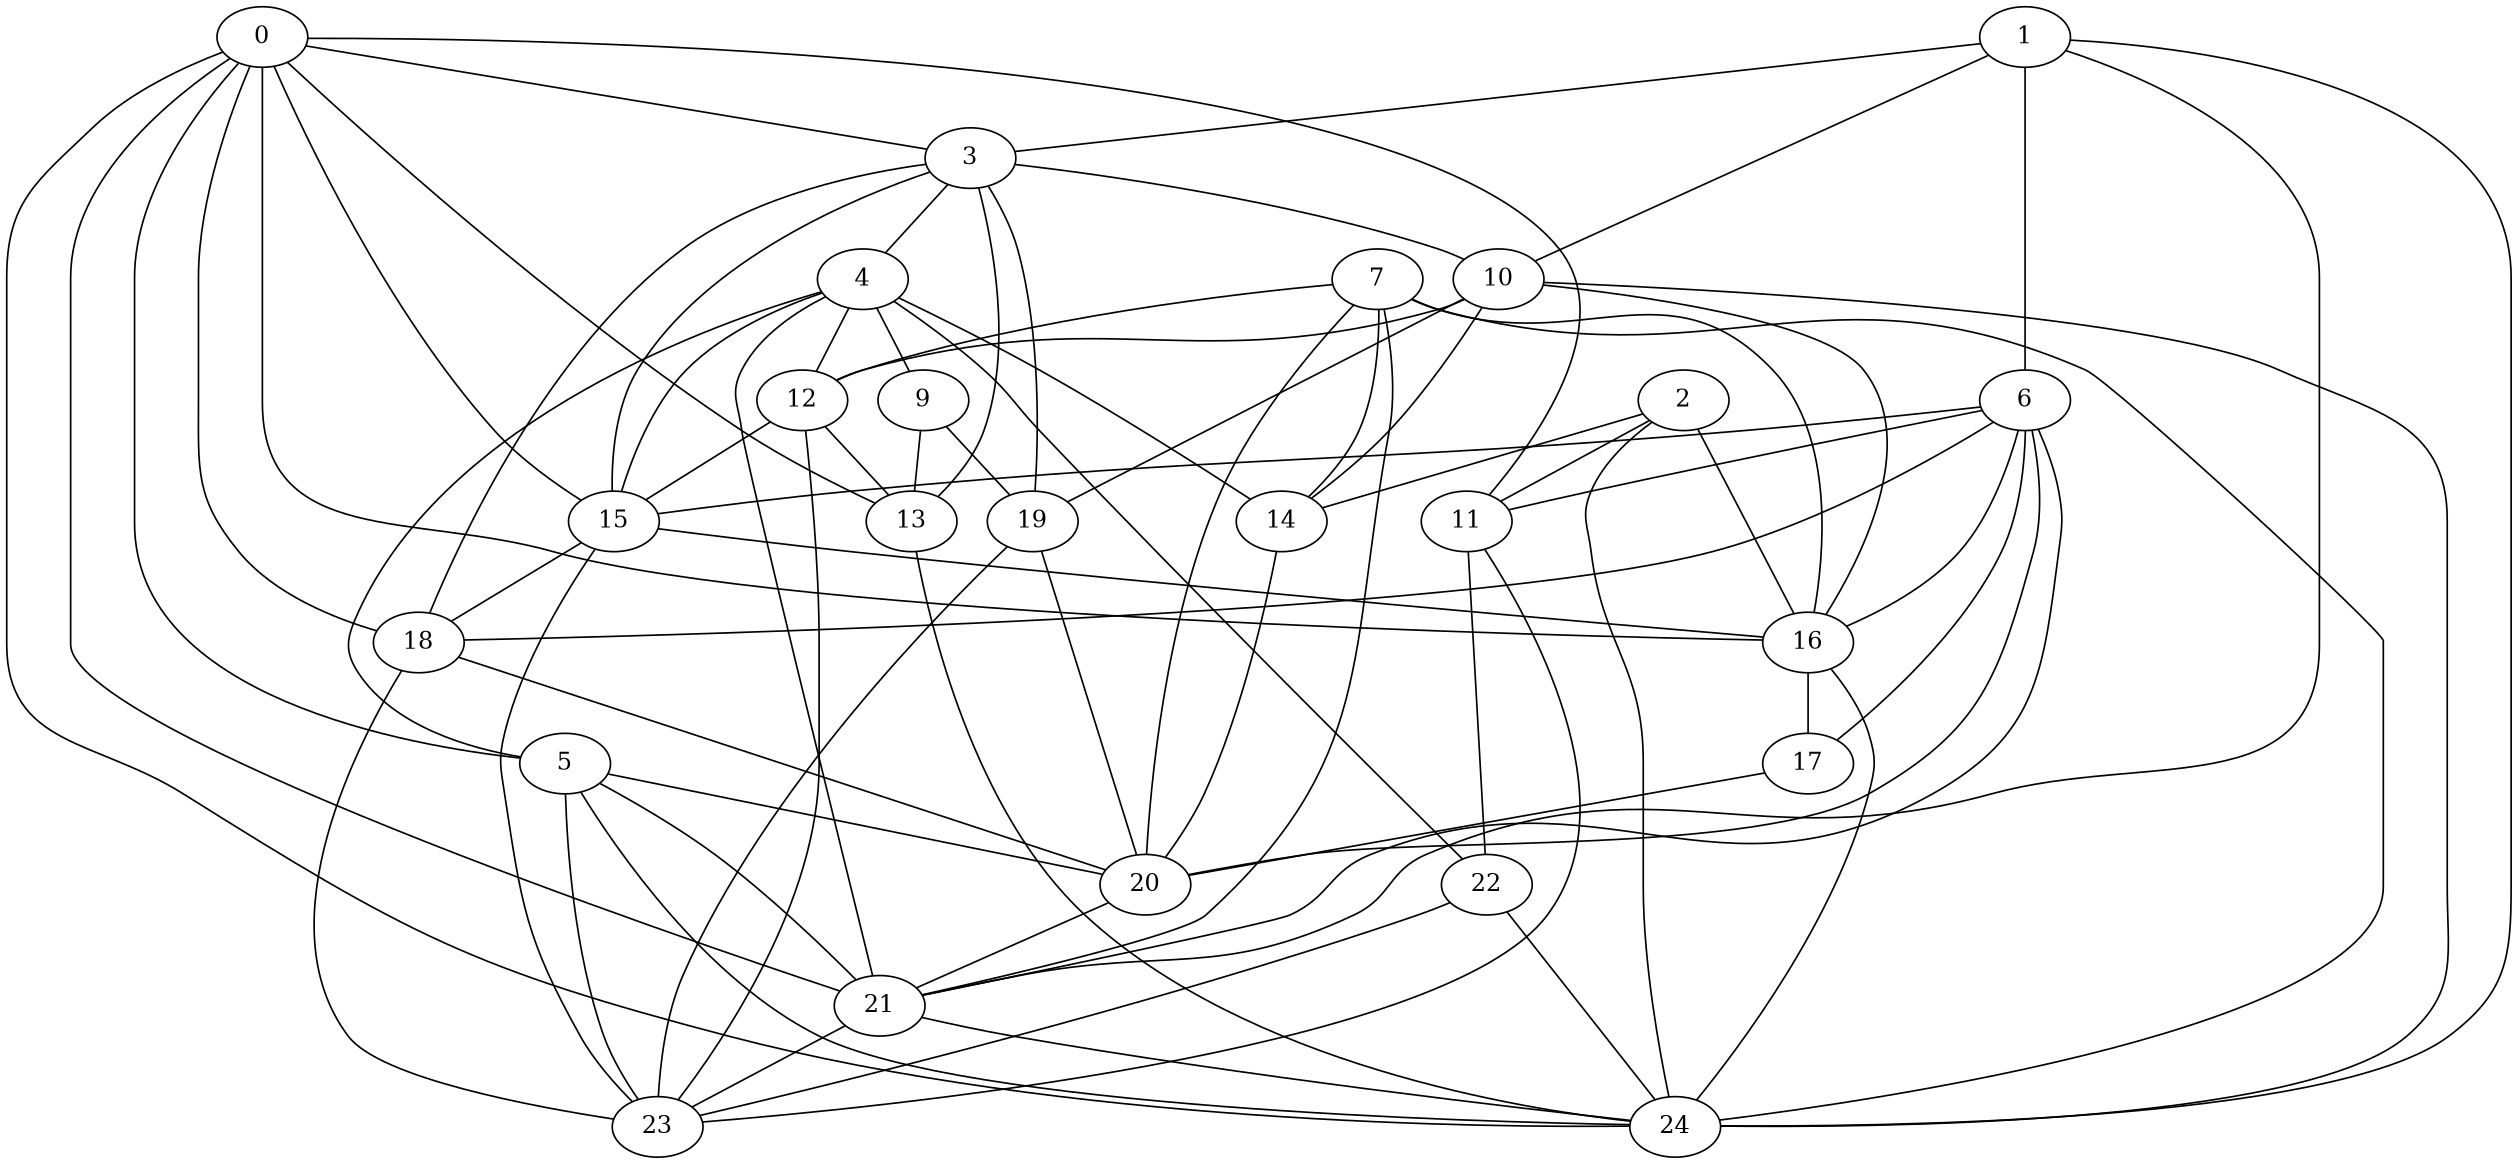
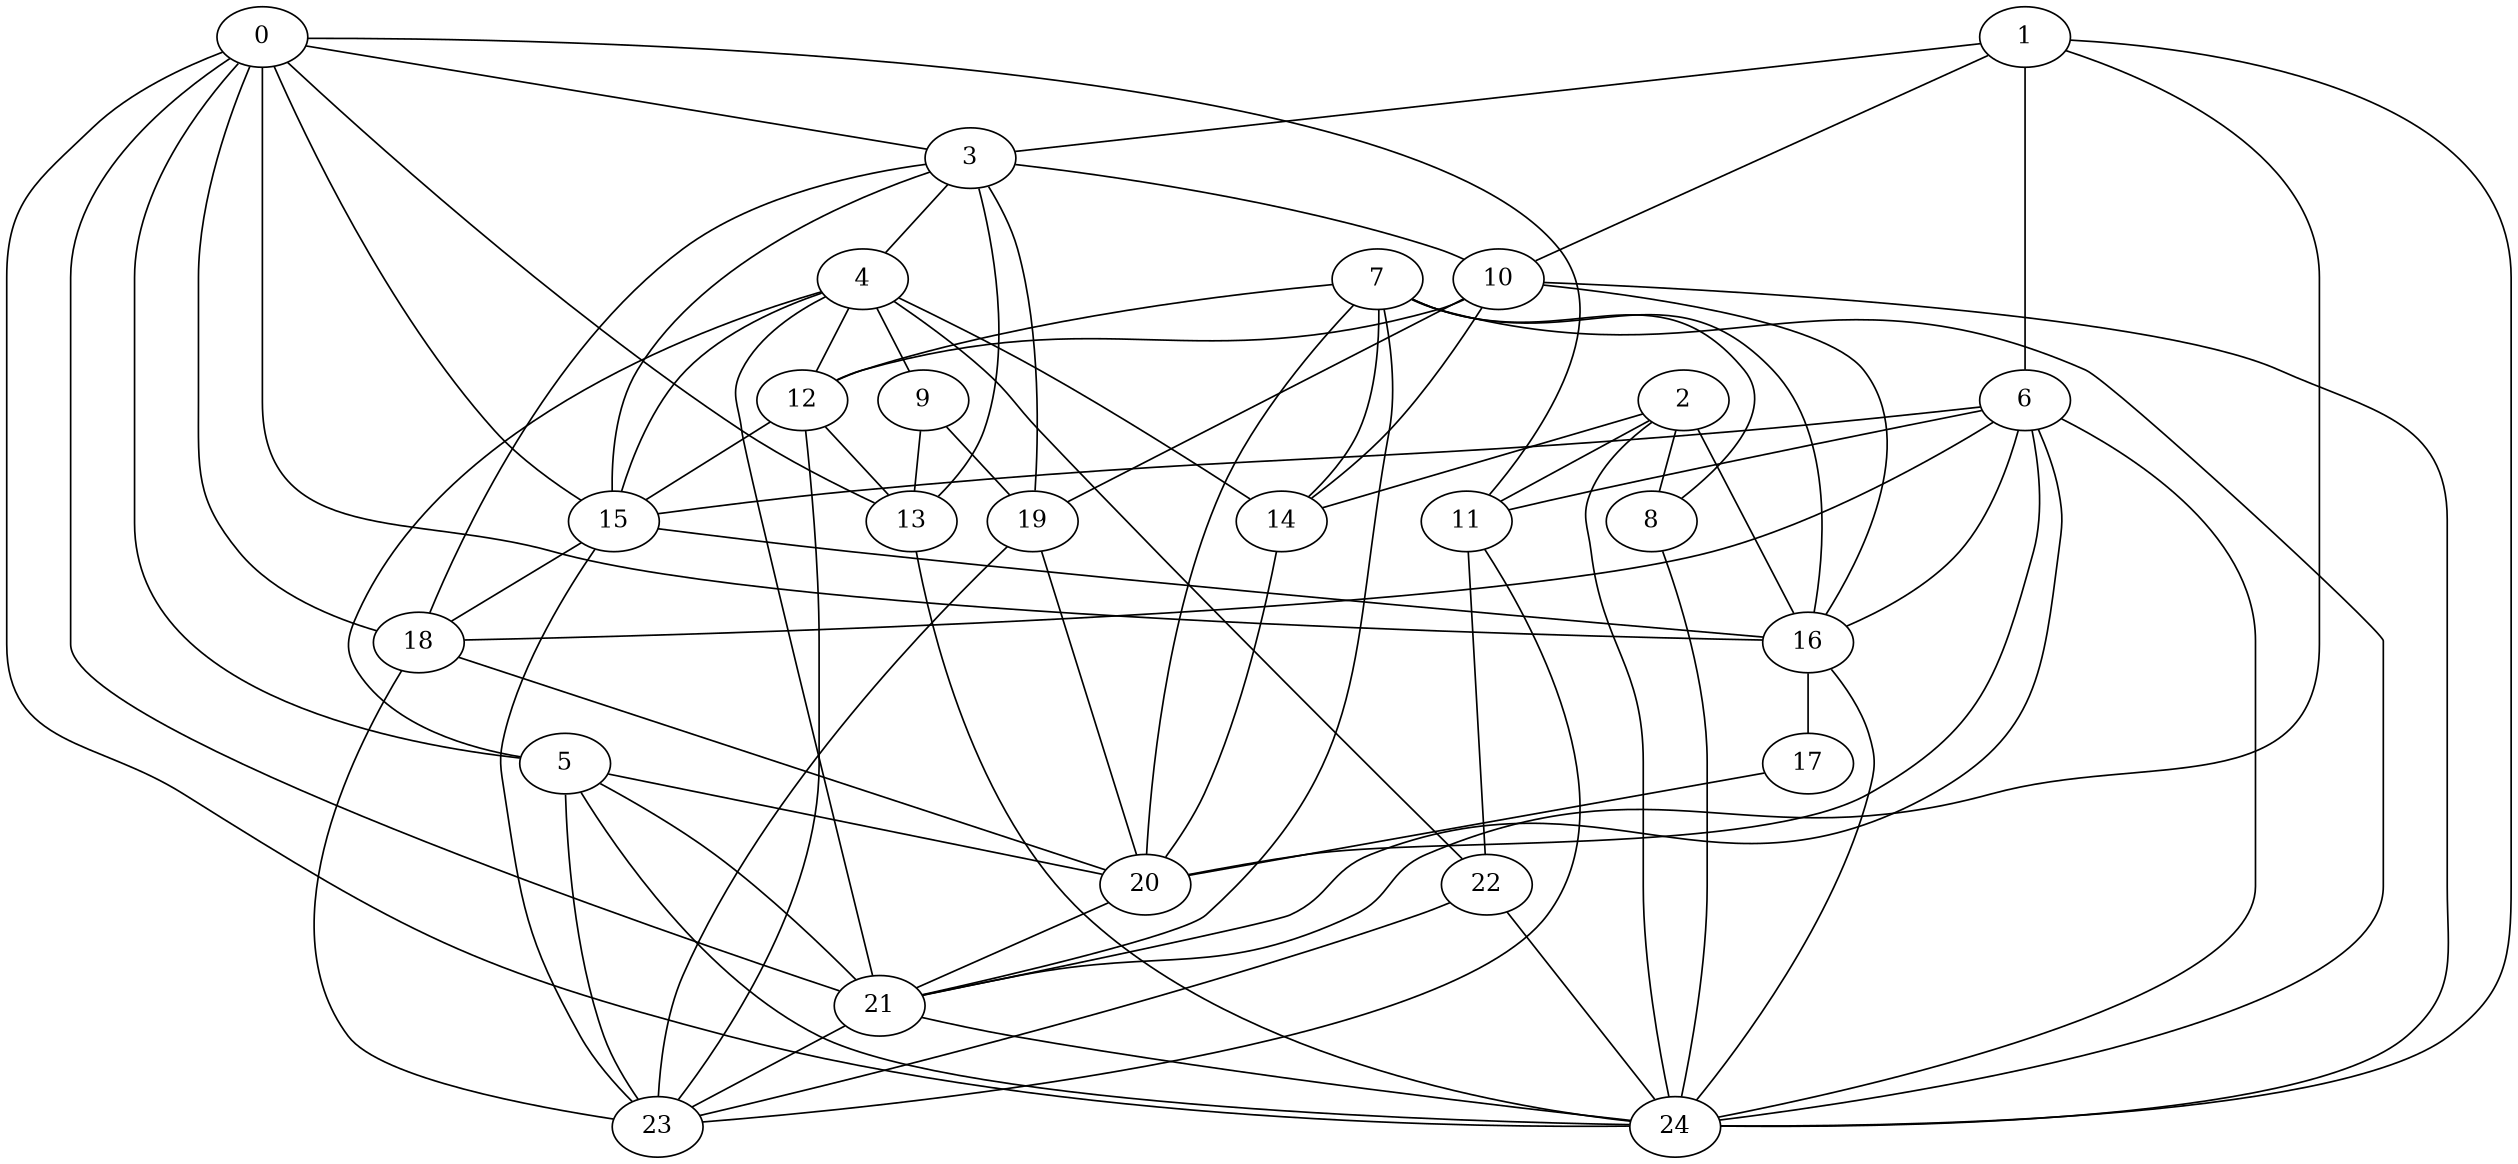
none -> (1652, 521)
(1968, 606) -> (2246, 909)
